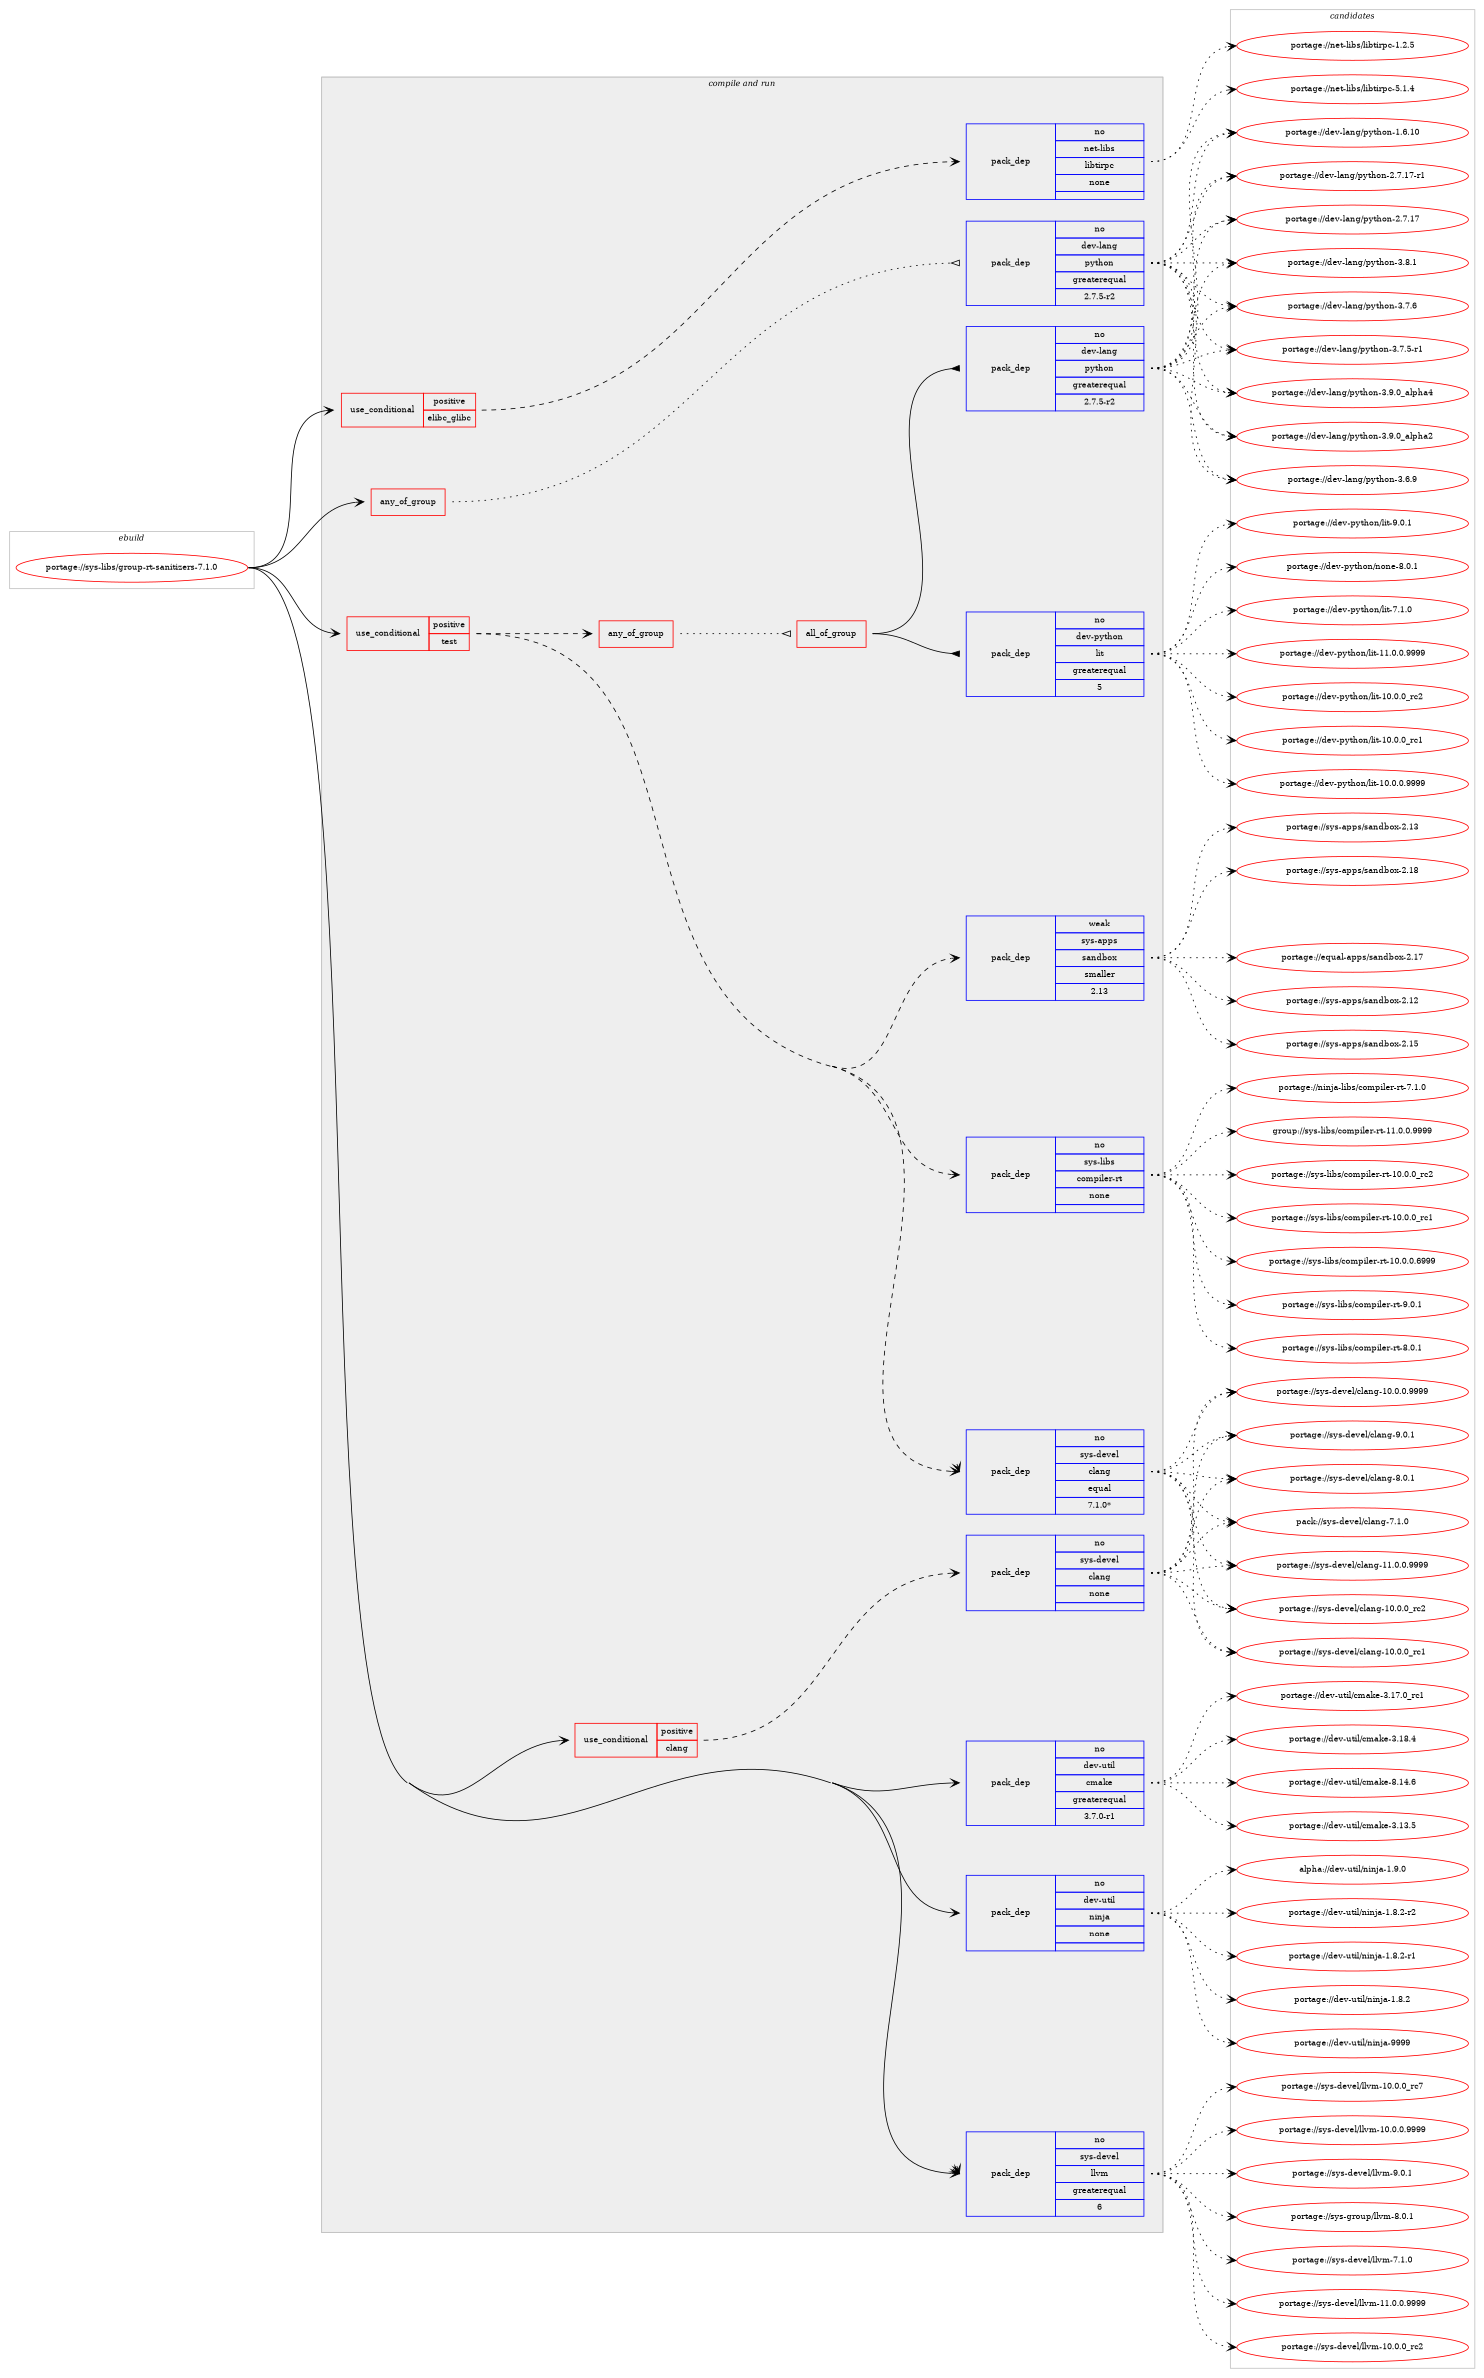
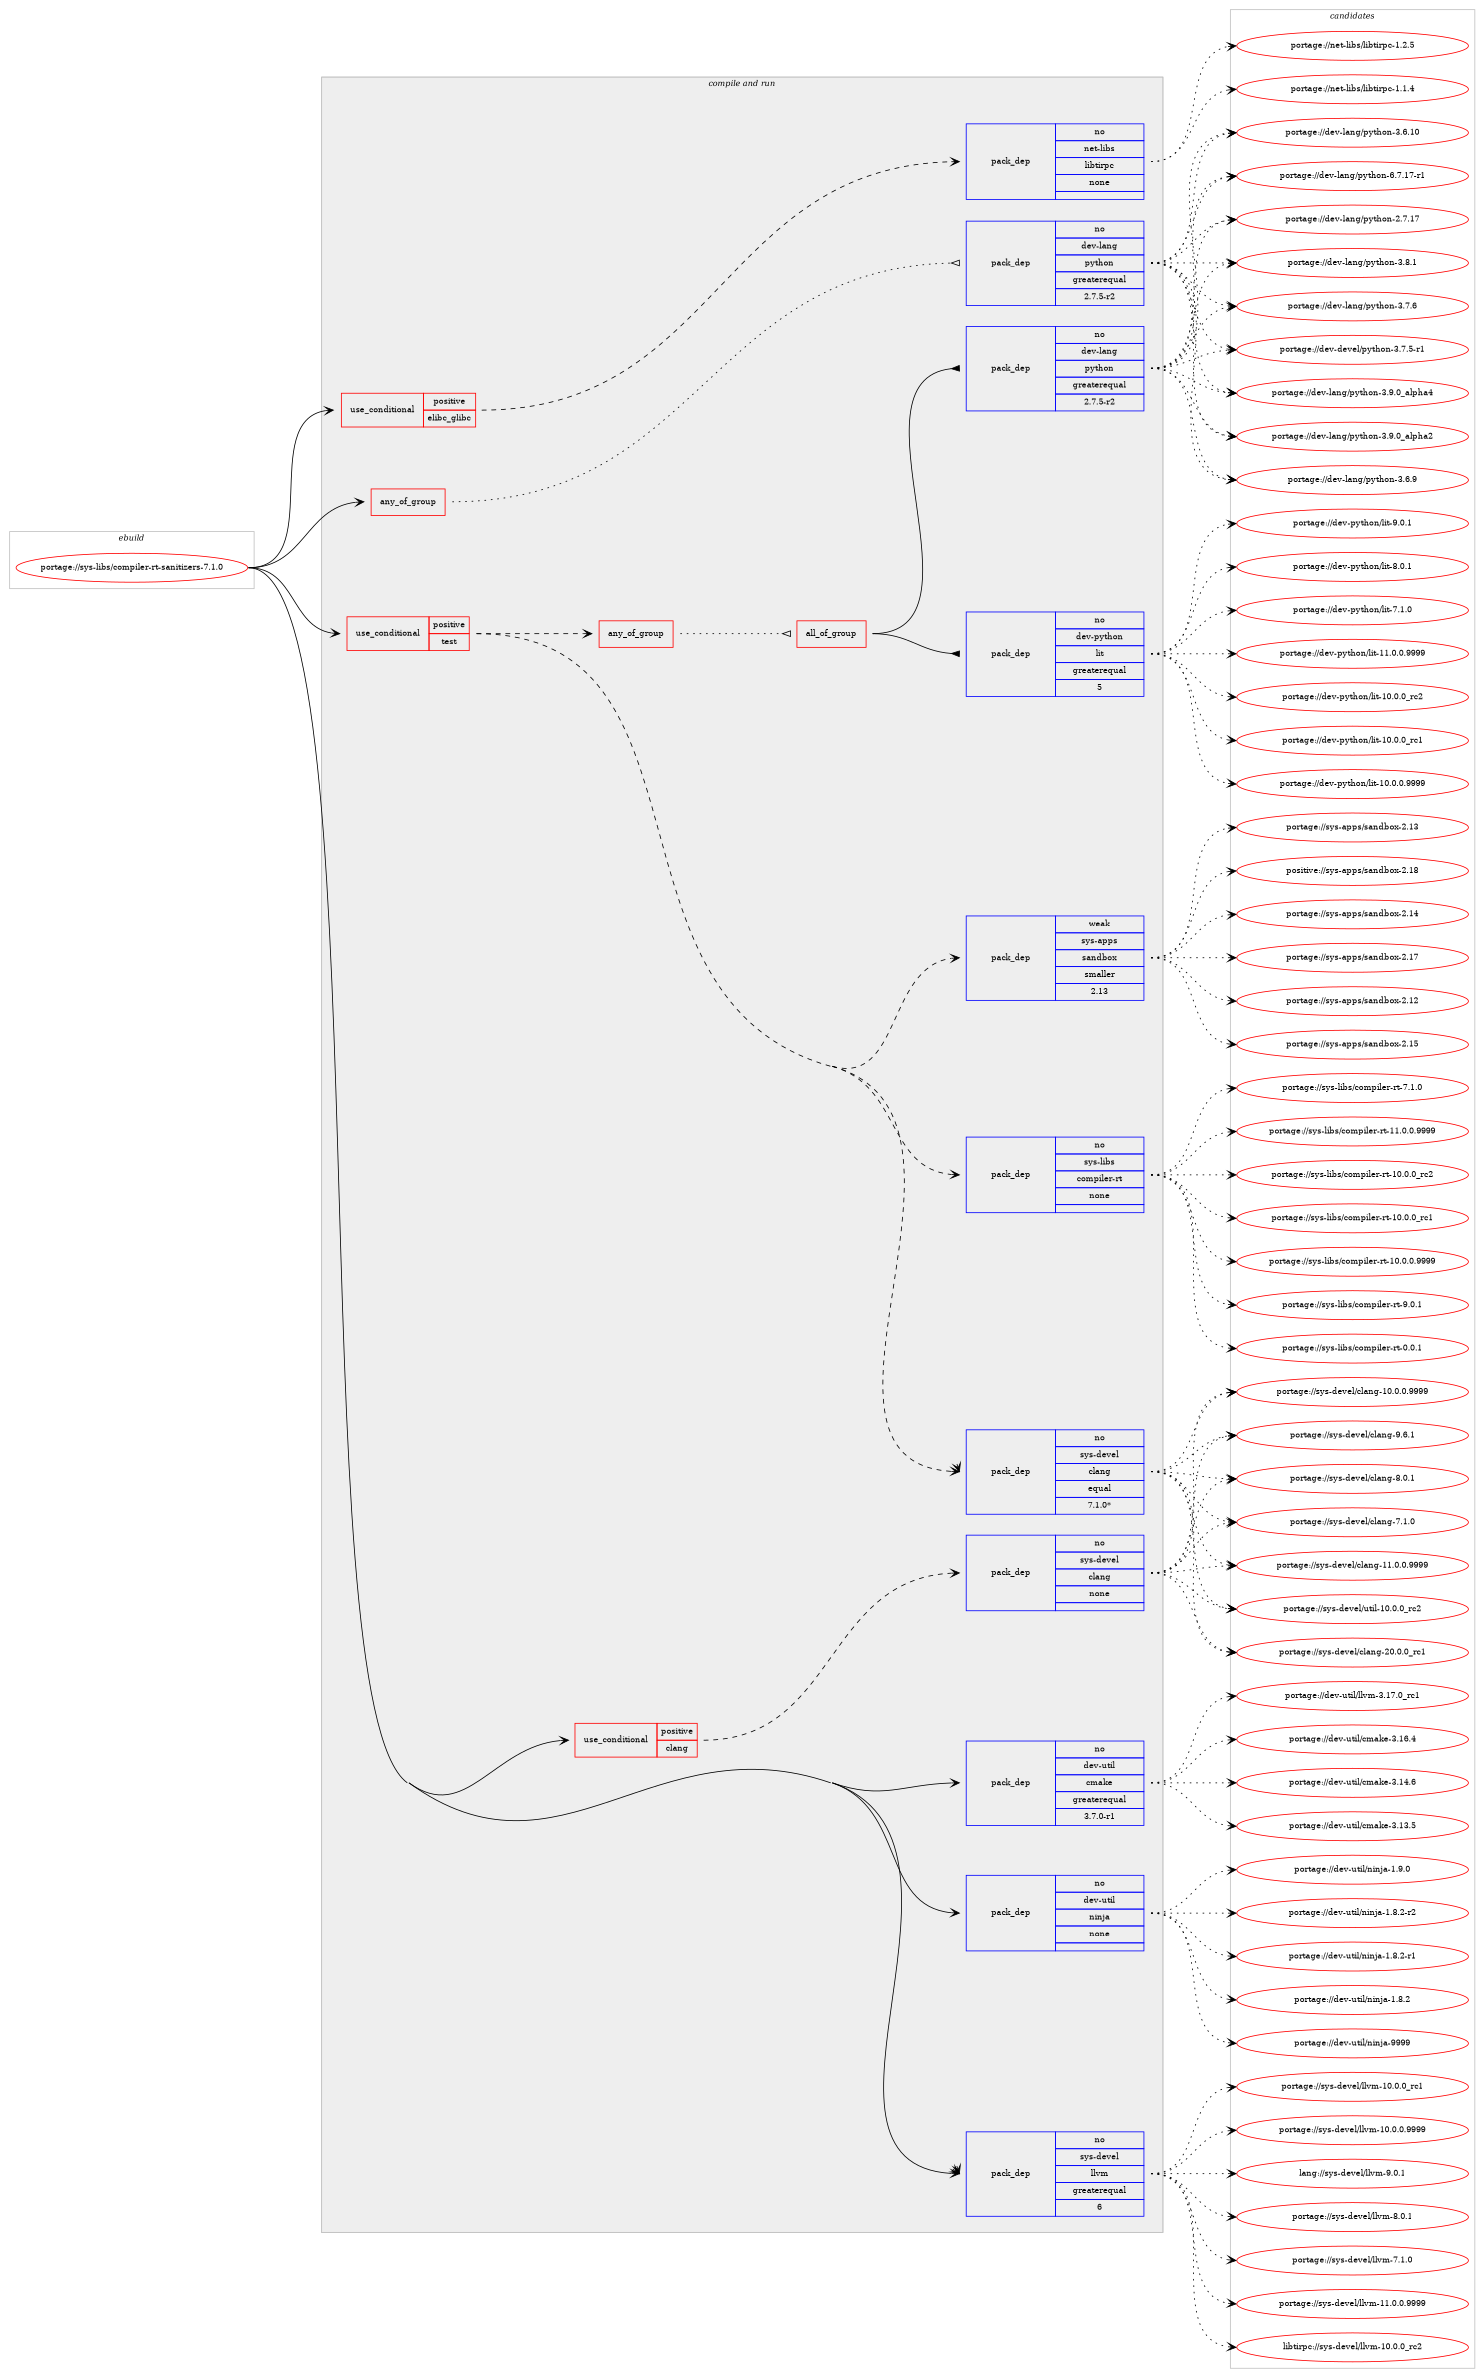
(1353, 89) -> (1353, 89)
(1353, 133) -> (1353, 133)
(1353, 176) -> (1353, 176)
(1353, 350) -> (1353, 350)
(1353, 567) -> (1353, 567)
(132, 568) -> (132, 568)
(1353, 871) -> (1353, 871)
none -> (1353, 914)
(1353, 958) -> (1353, 958)
(1353, 1088) -> (1353, 1088)
(1353, 1131) -> (1353, 1131)
(1353, 1262) -> (1353, 1262)
(1353, 1349) -> (1353, 1349)
(1353, 1435) -> (1353, 1435)
(1353, 1522) -> (1353, 1522)
(1353, 1609) -> (1353, 1609)
(1353, 1653) -> (1353, 1653)
(1353, 1696) -> (1353, 1696)
(1353, 1739) -> (1353, 1739)
(1353, 1783) -> (1353, 1783)
(1353, 1870) -> (1353, 1870)
(1353, 2087) -> (1353, 2087)
(1353, 2174) -> (1353, 2174)
(1353, 2217) -> (1353, 2217)
(1353, 2347) -> (1353, 2347)
